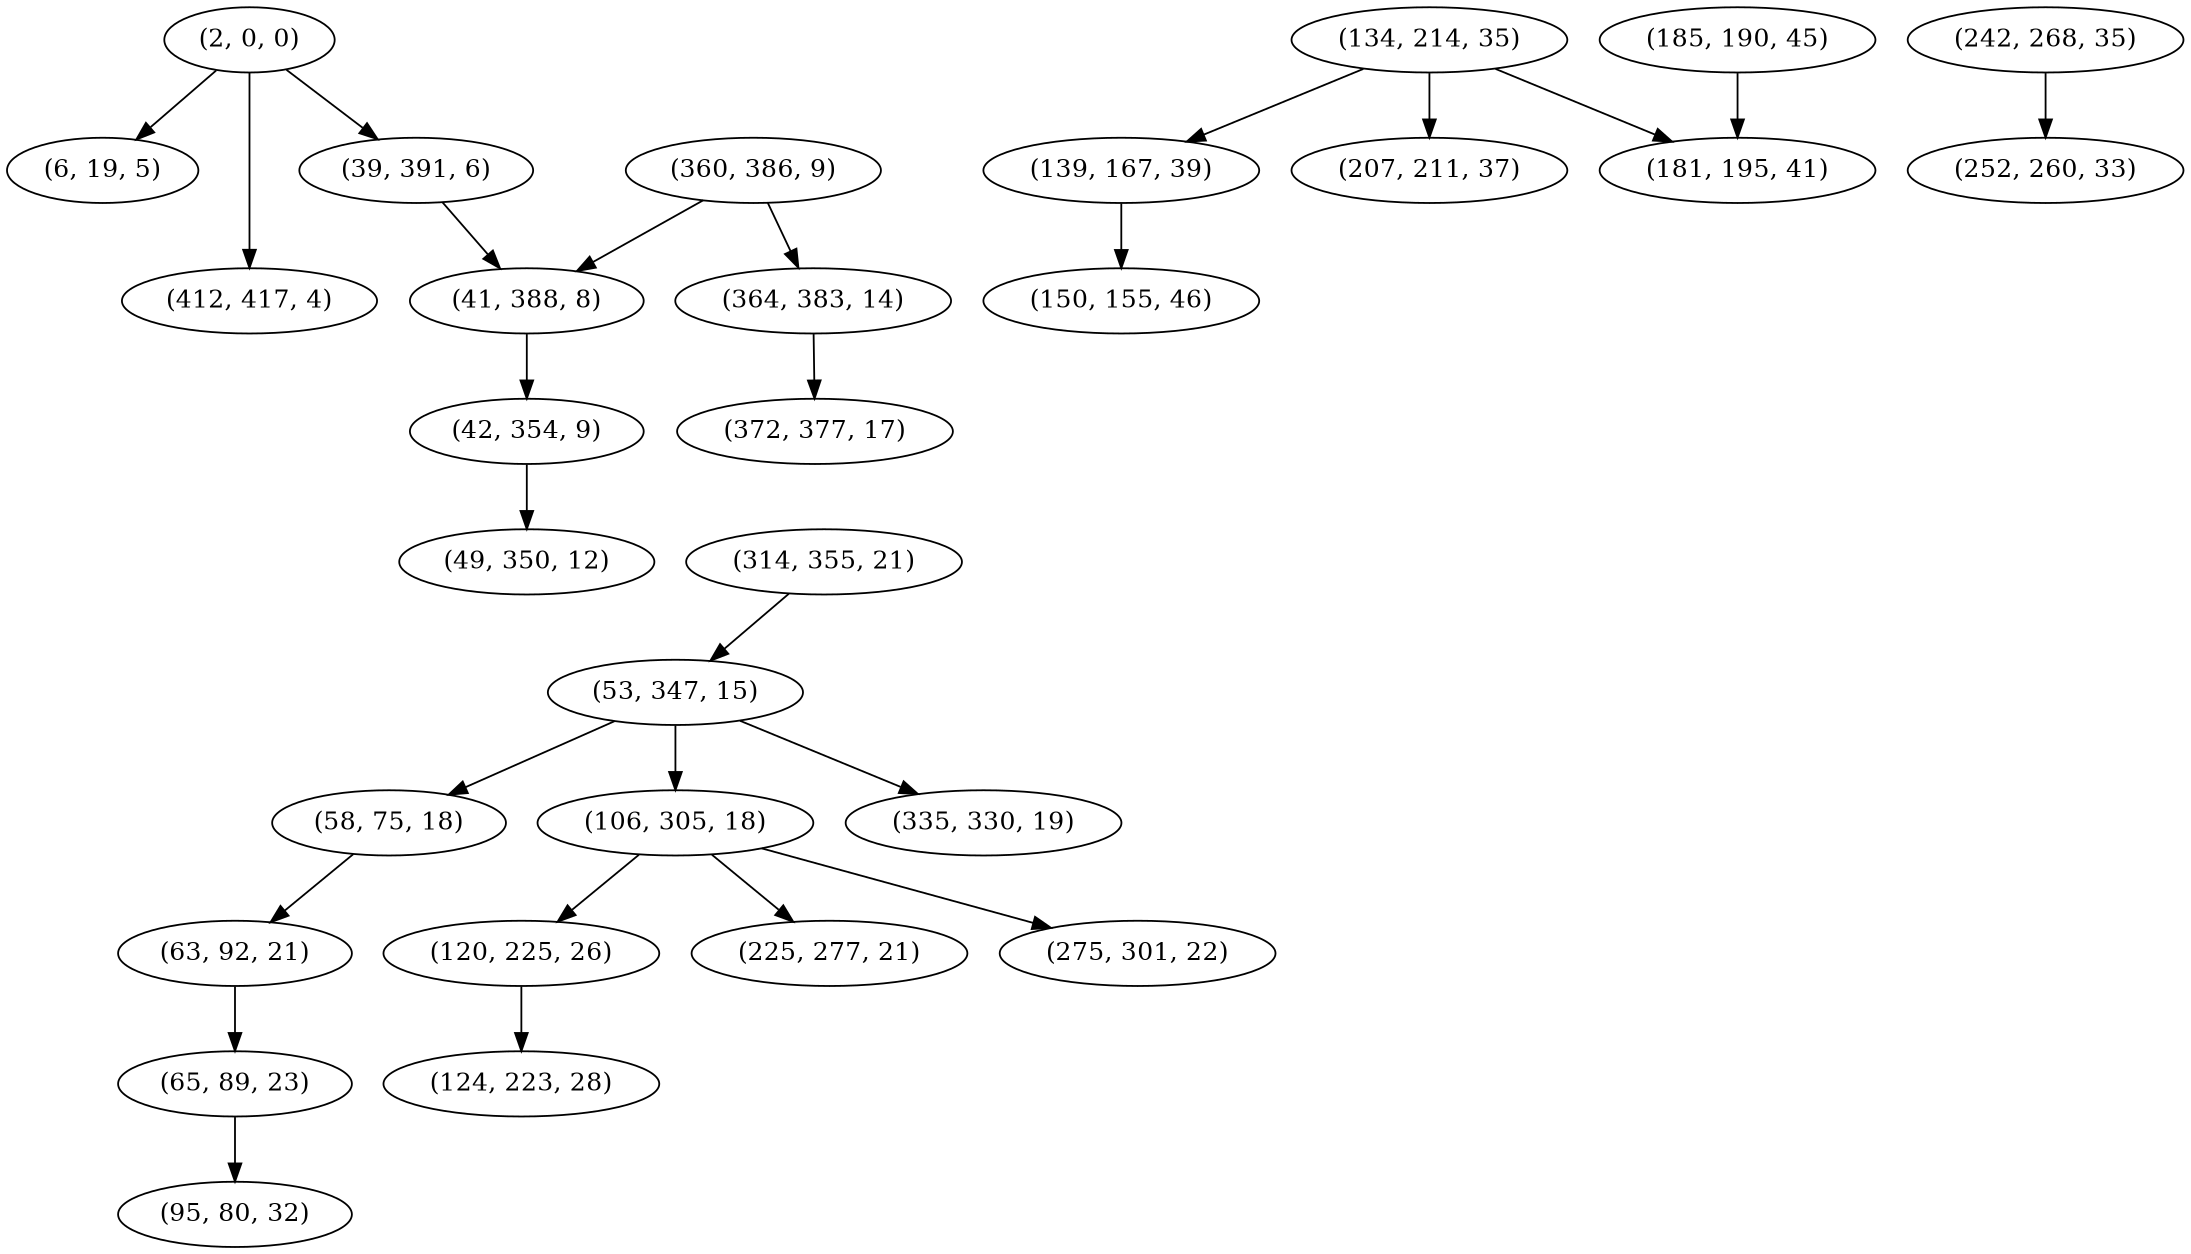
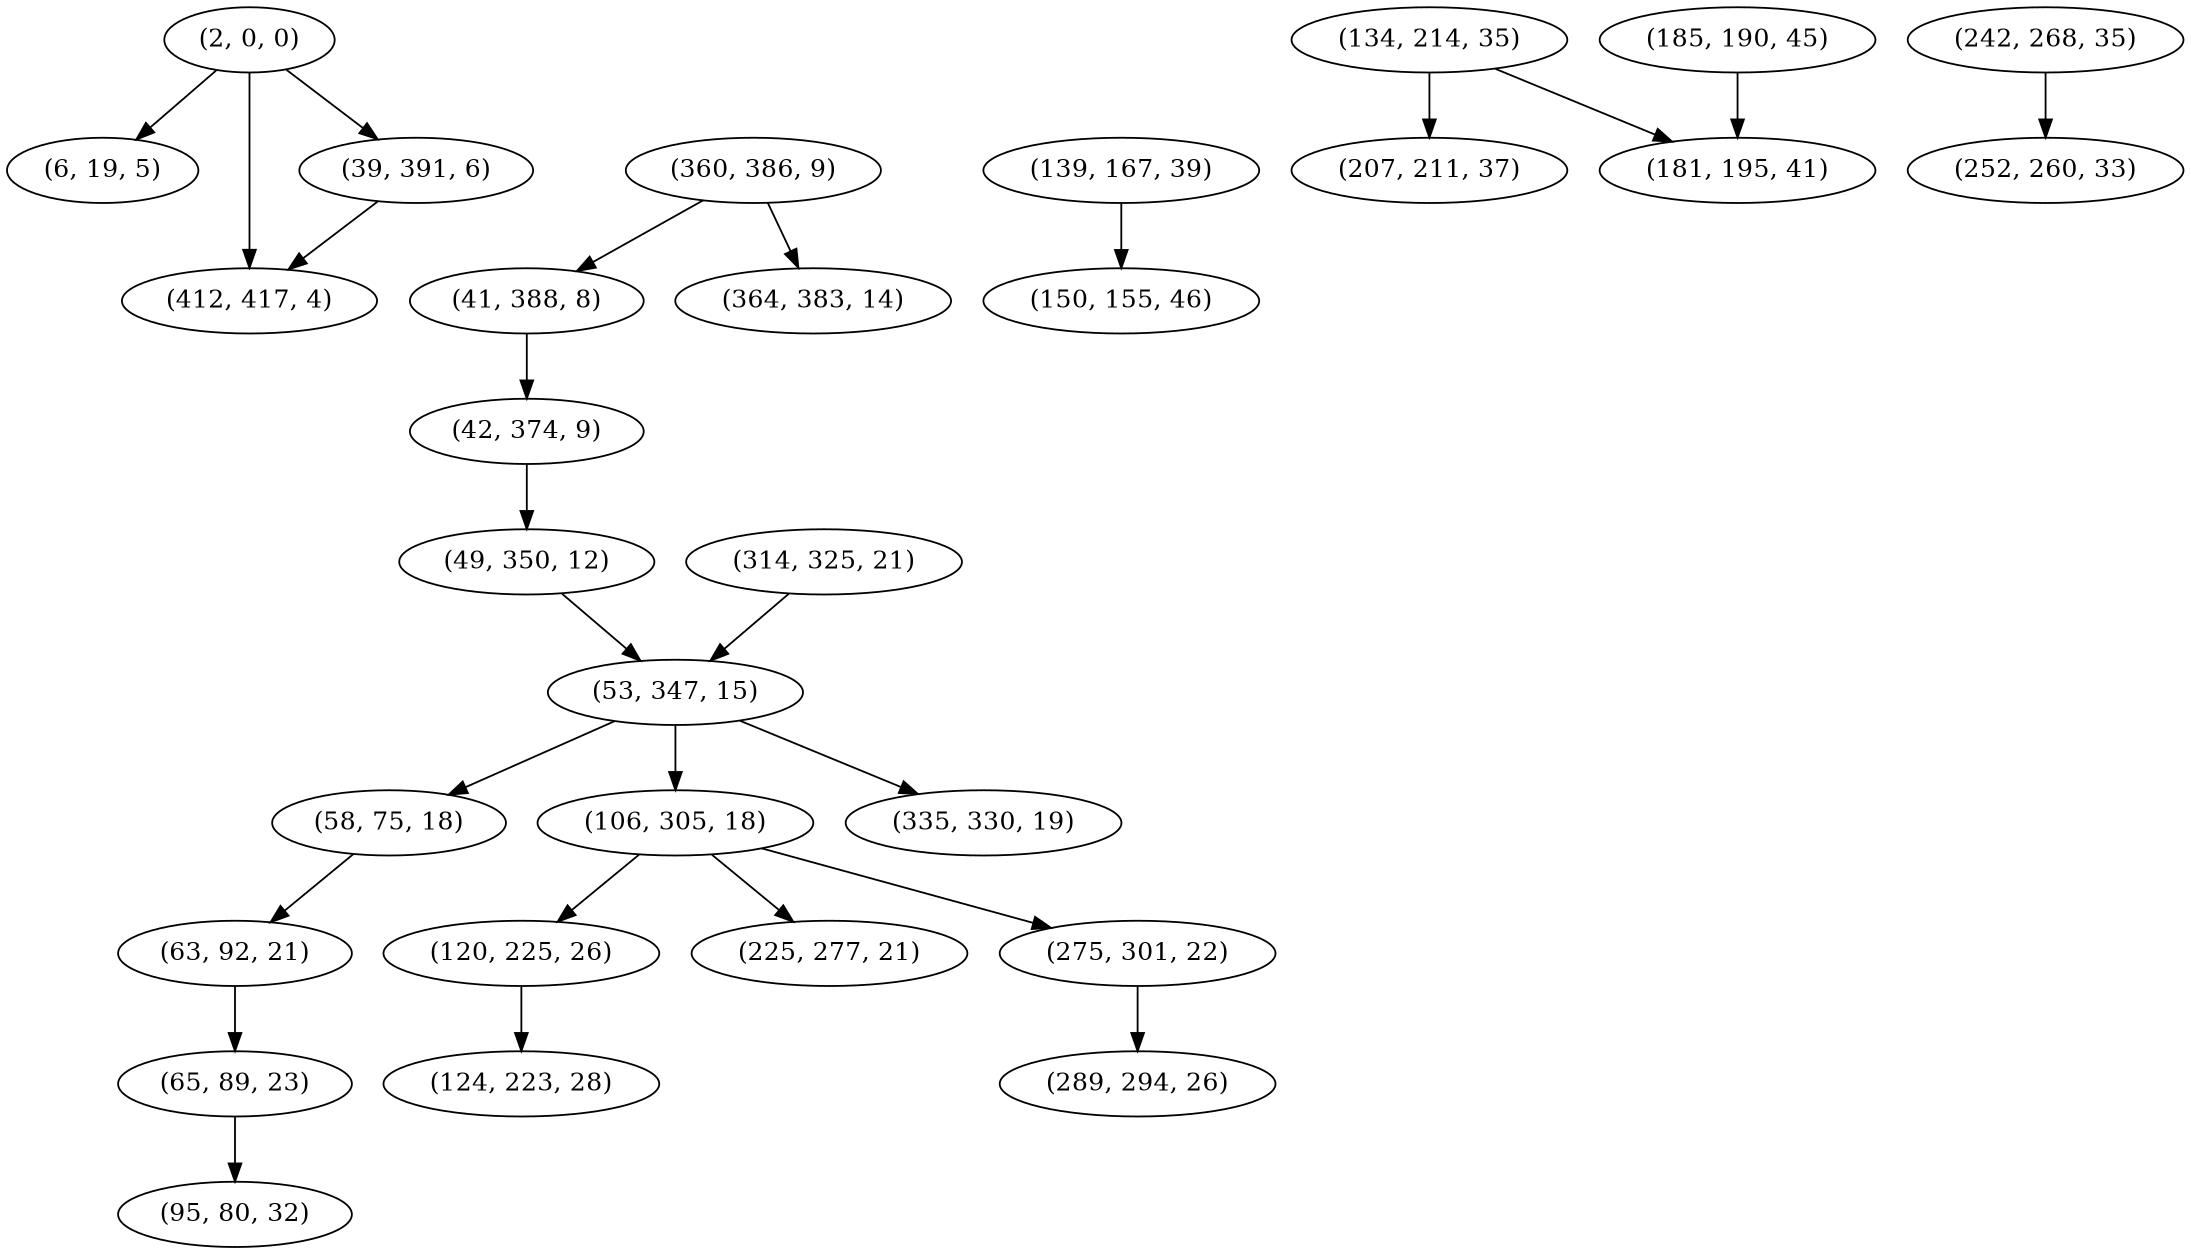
(1284, 102) -> none
(465, 228) -> (340, 230)
(527, 431) -> (527, 431)
(815, 431) -> none
(824, 562) -> (824, 562)
none -> (594, 621)
none -> (1138, 1084)
